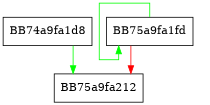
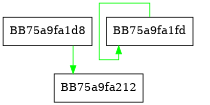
(48, 31) -> (48, 31)
(131, 56) -> none
